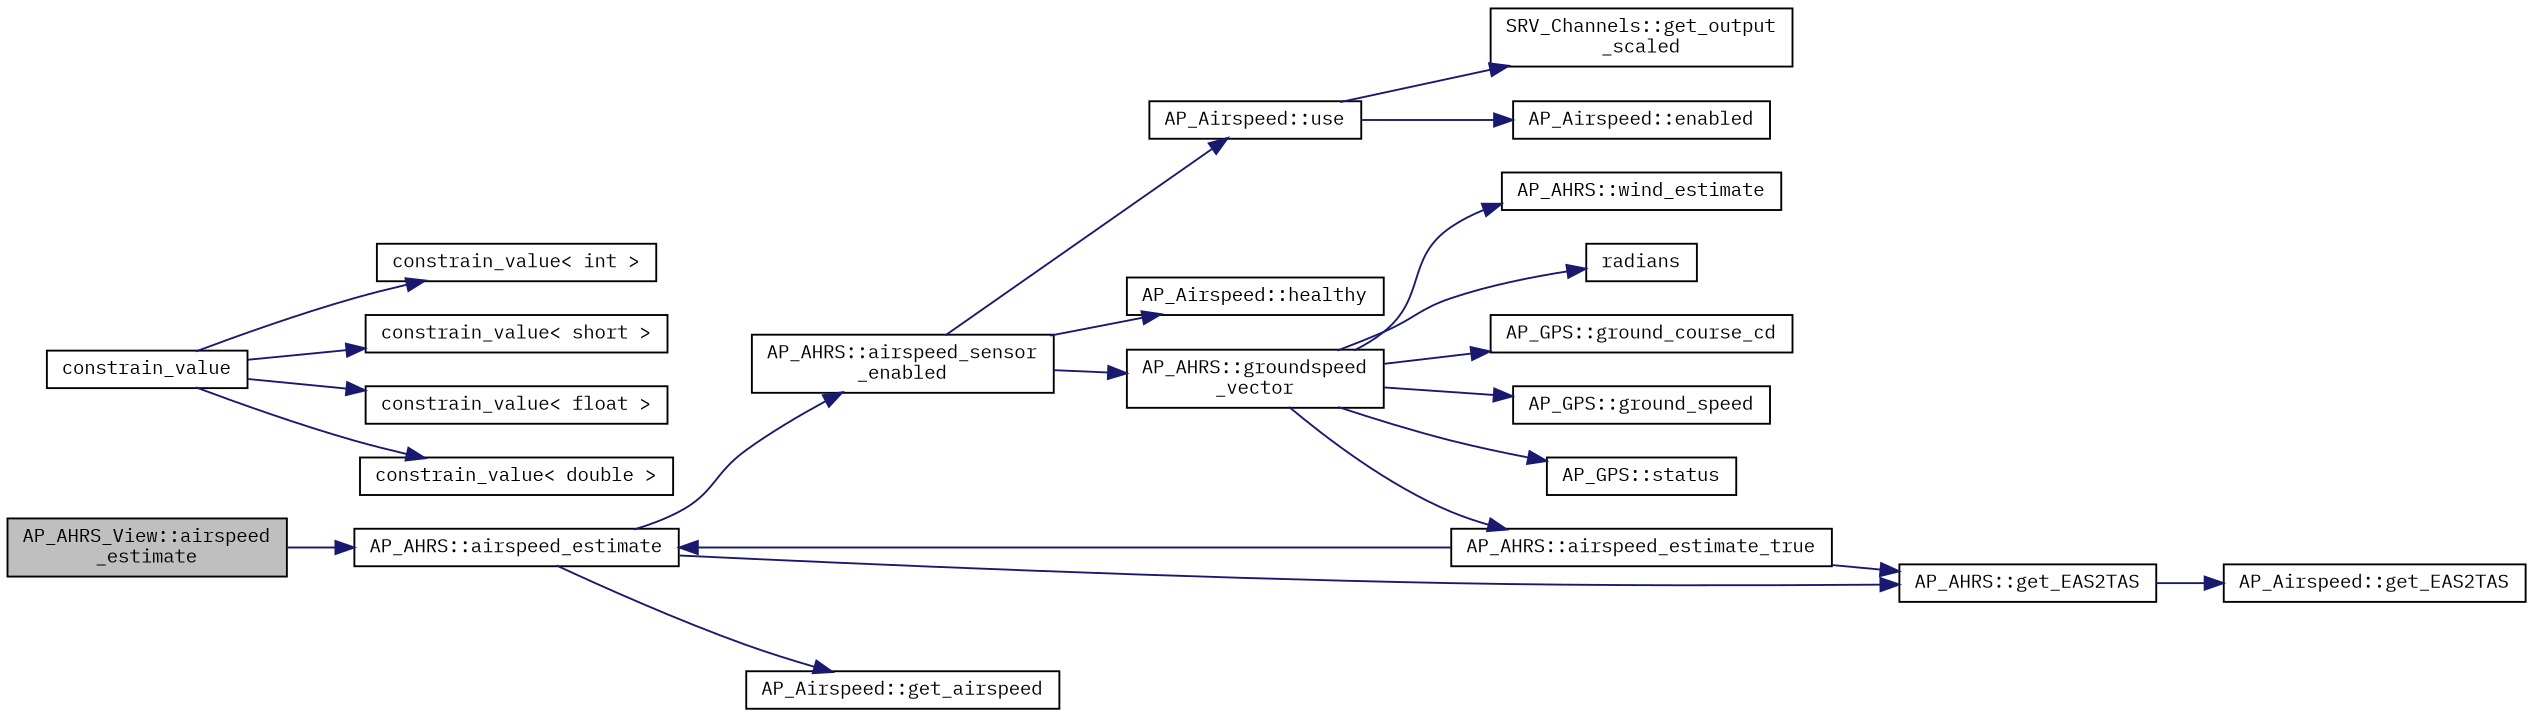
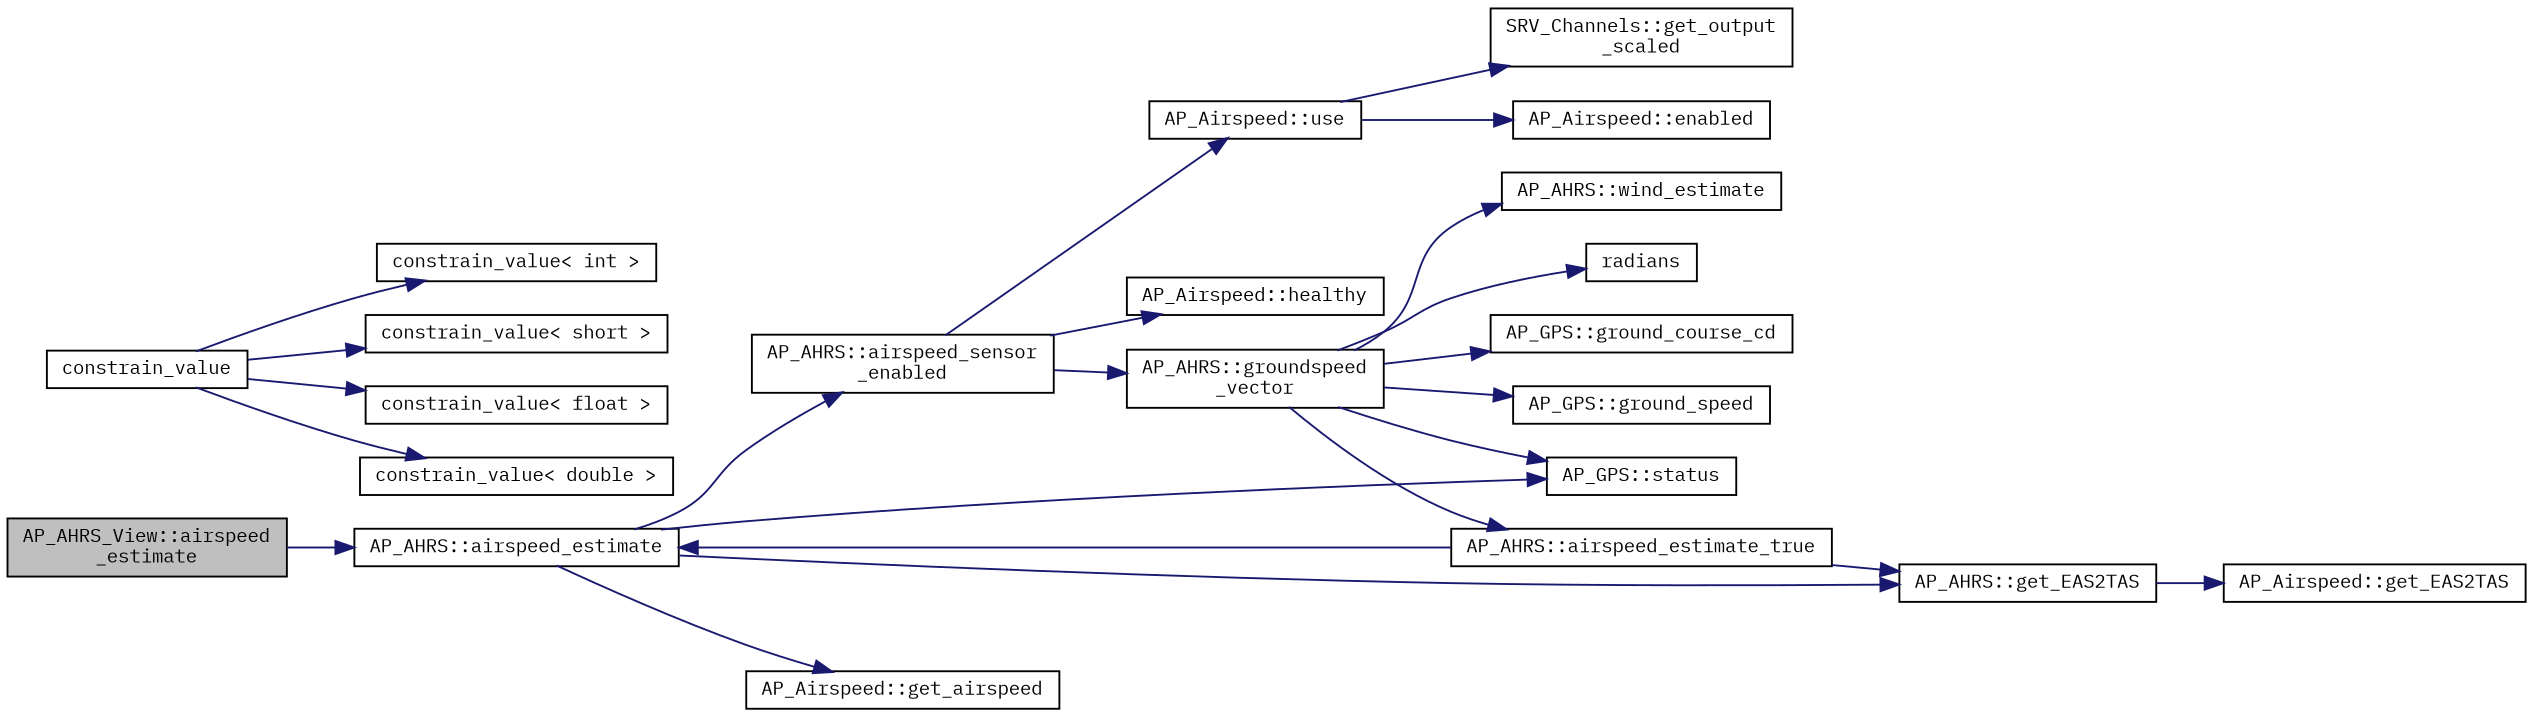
none -> (1094, 498)
